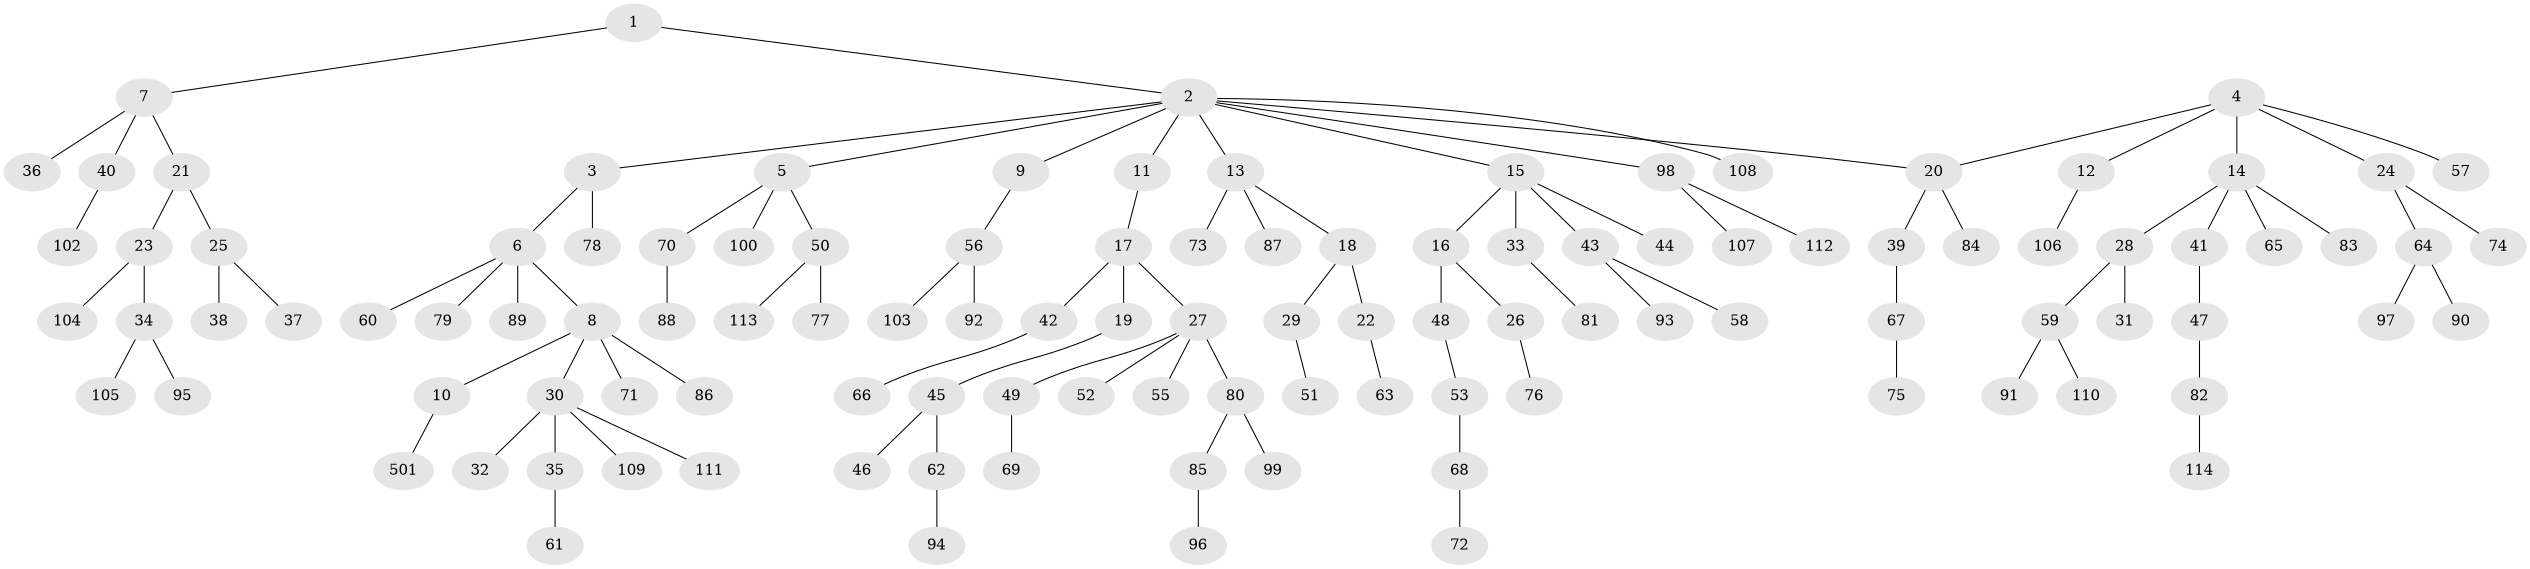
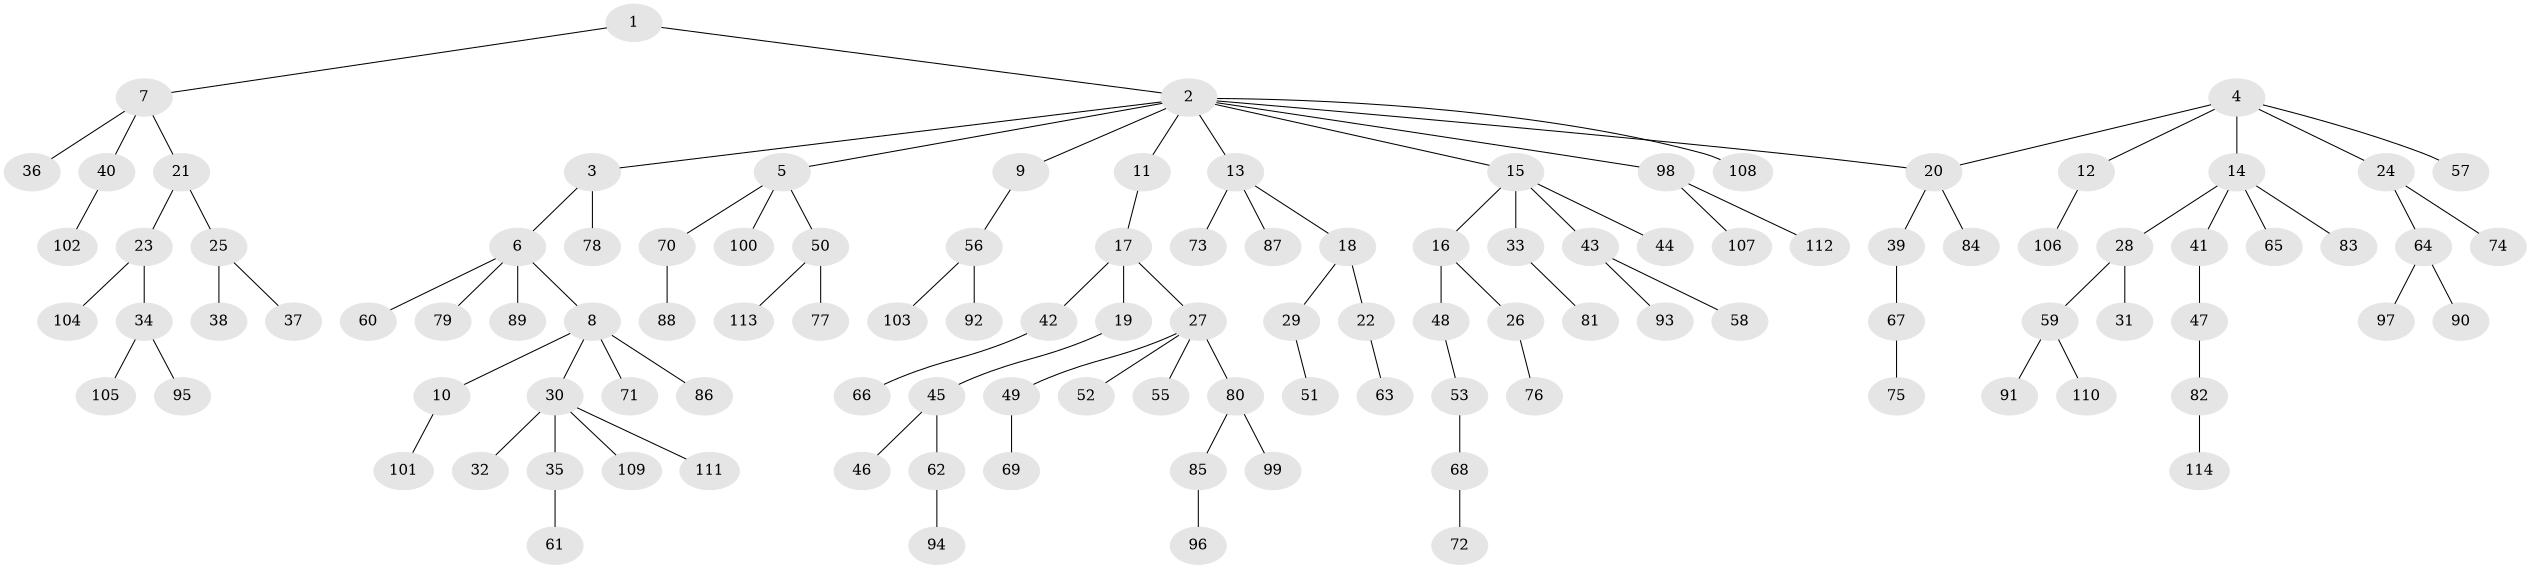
(404, 471) -> (404, 471)
